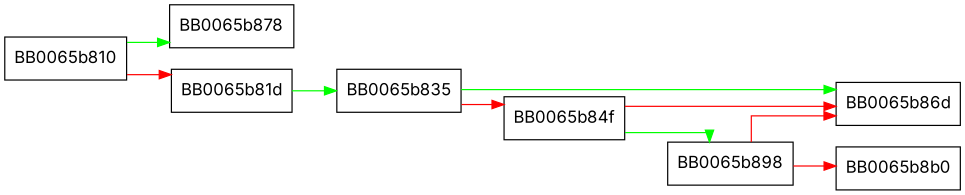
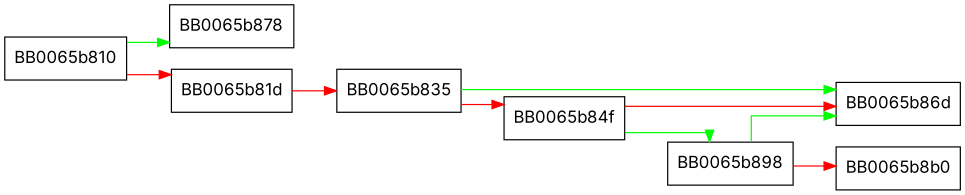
(308, 91) -> (308, 91)
(775, 116) -> (775, 116)
